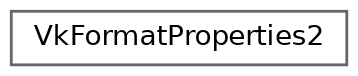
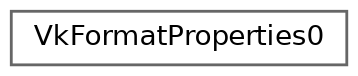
(179, 38) -> (179, 38)
